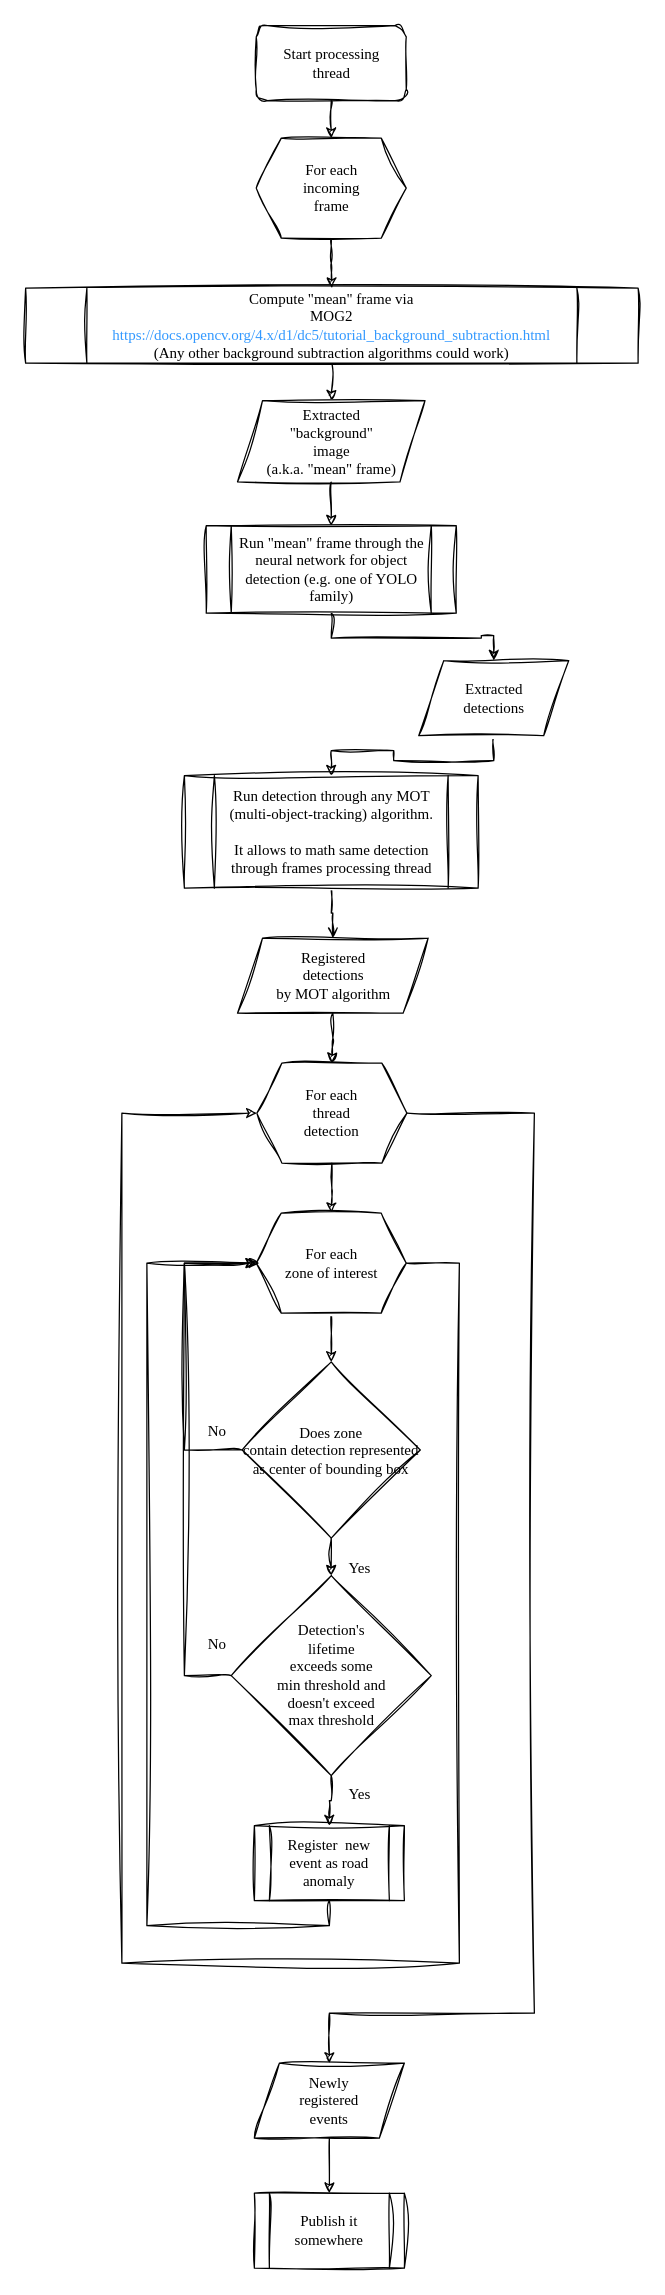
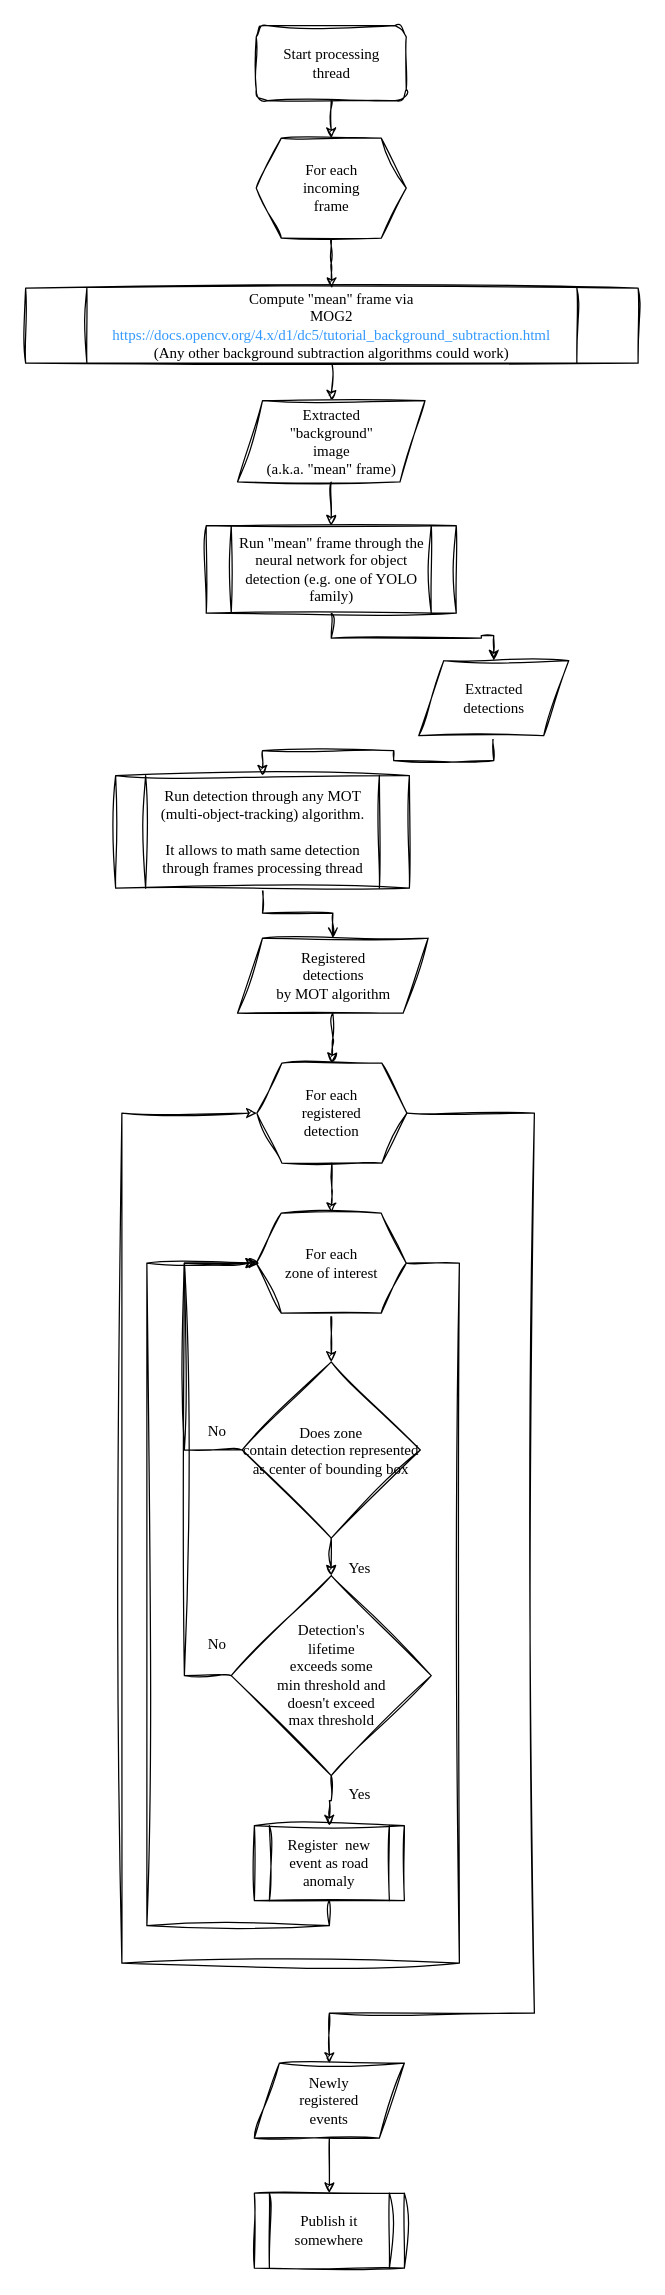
(331, 832) -> (263, 832)
(332, 1113) -> (332, 1113)
